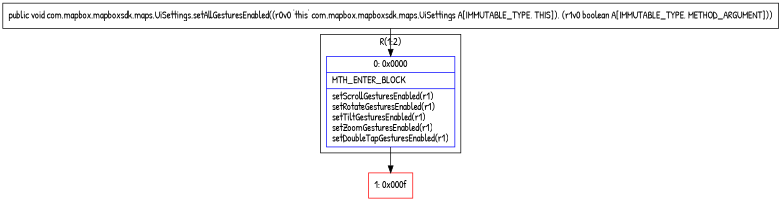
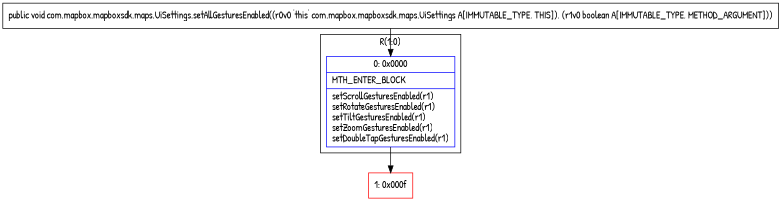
(391, 42) -> (391, 42)
